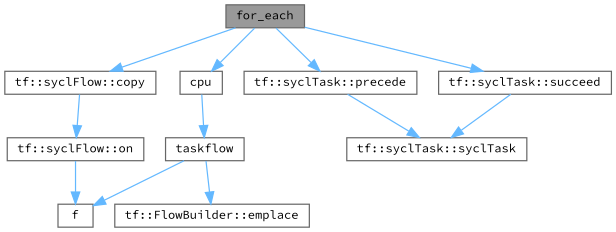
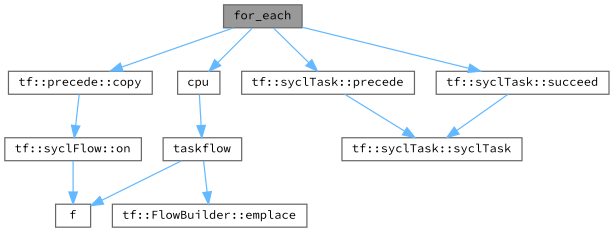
(80, 83) -> (80, 83)
